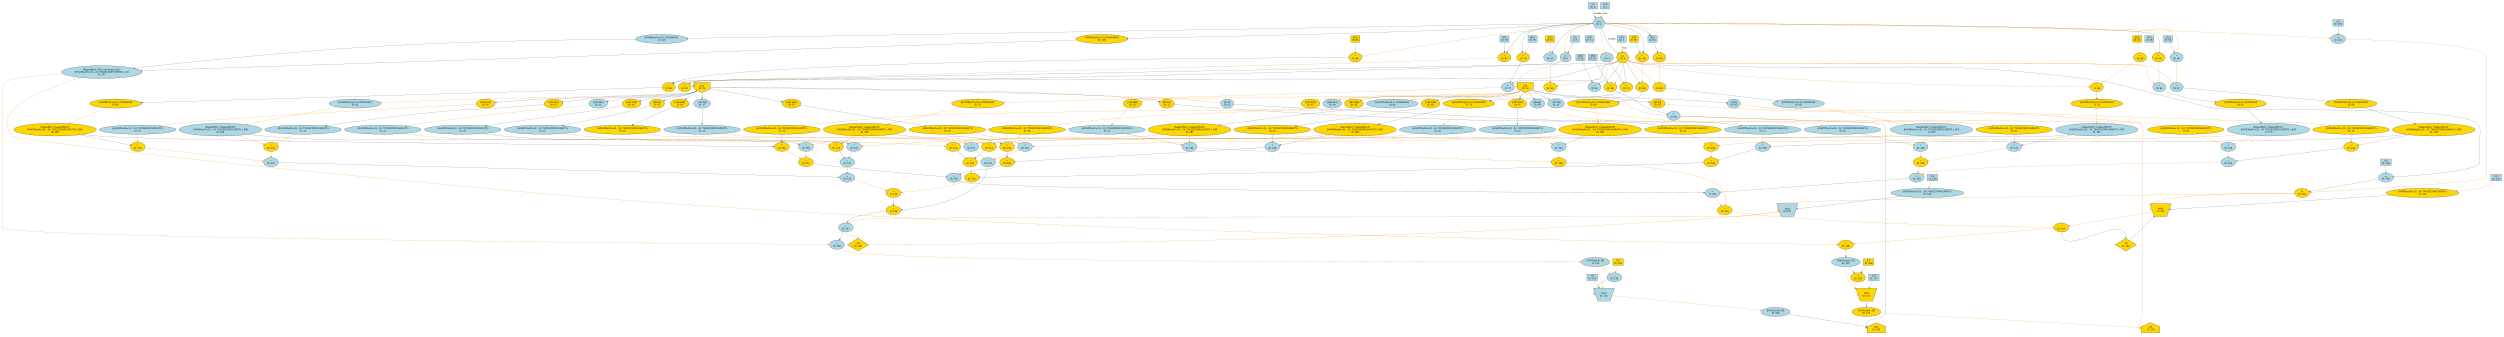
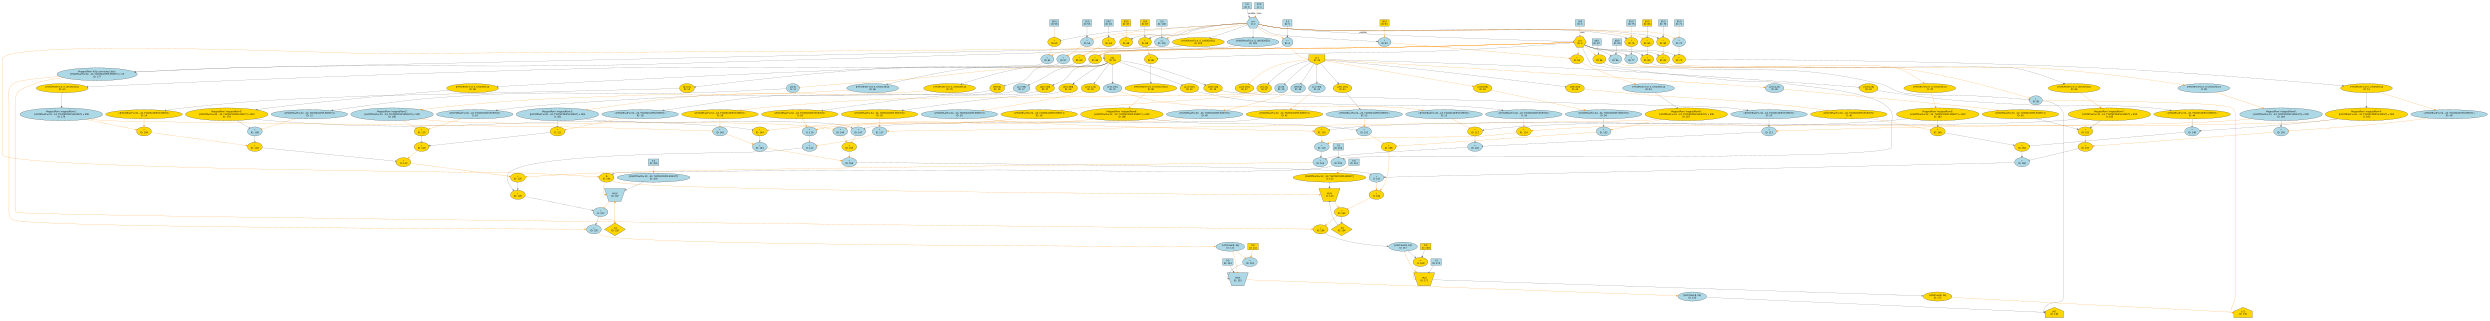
(1636, 27) -> (1190, 30)
